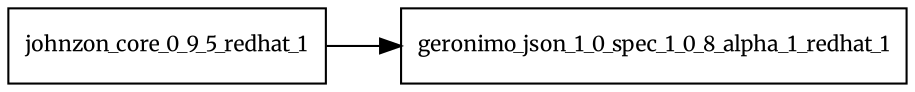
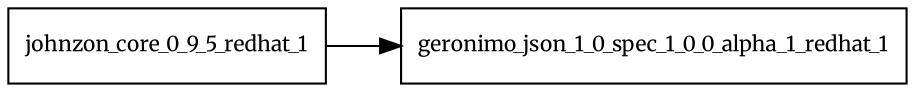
(654, 46) -> (654, 46)
